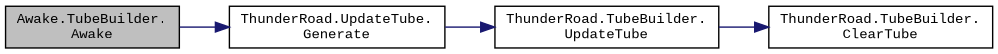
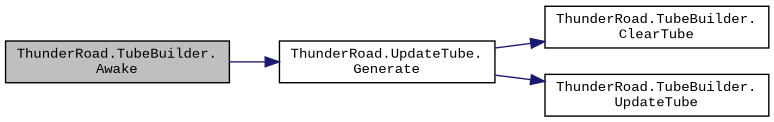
(92, 27) -> (117, 62)
(737, 27) -> (513, 46)
